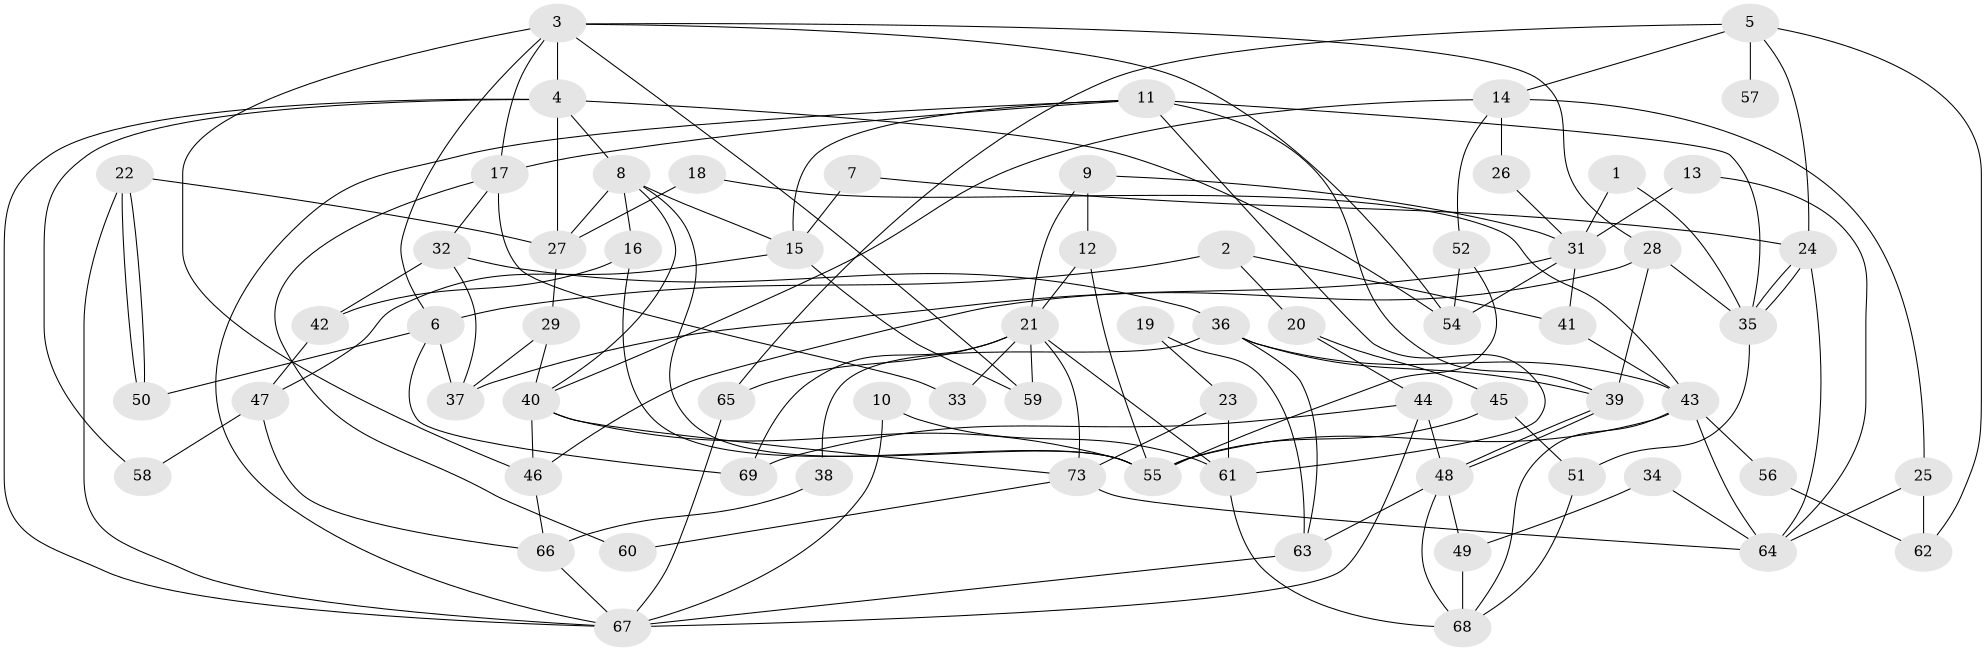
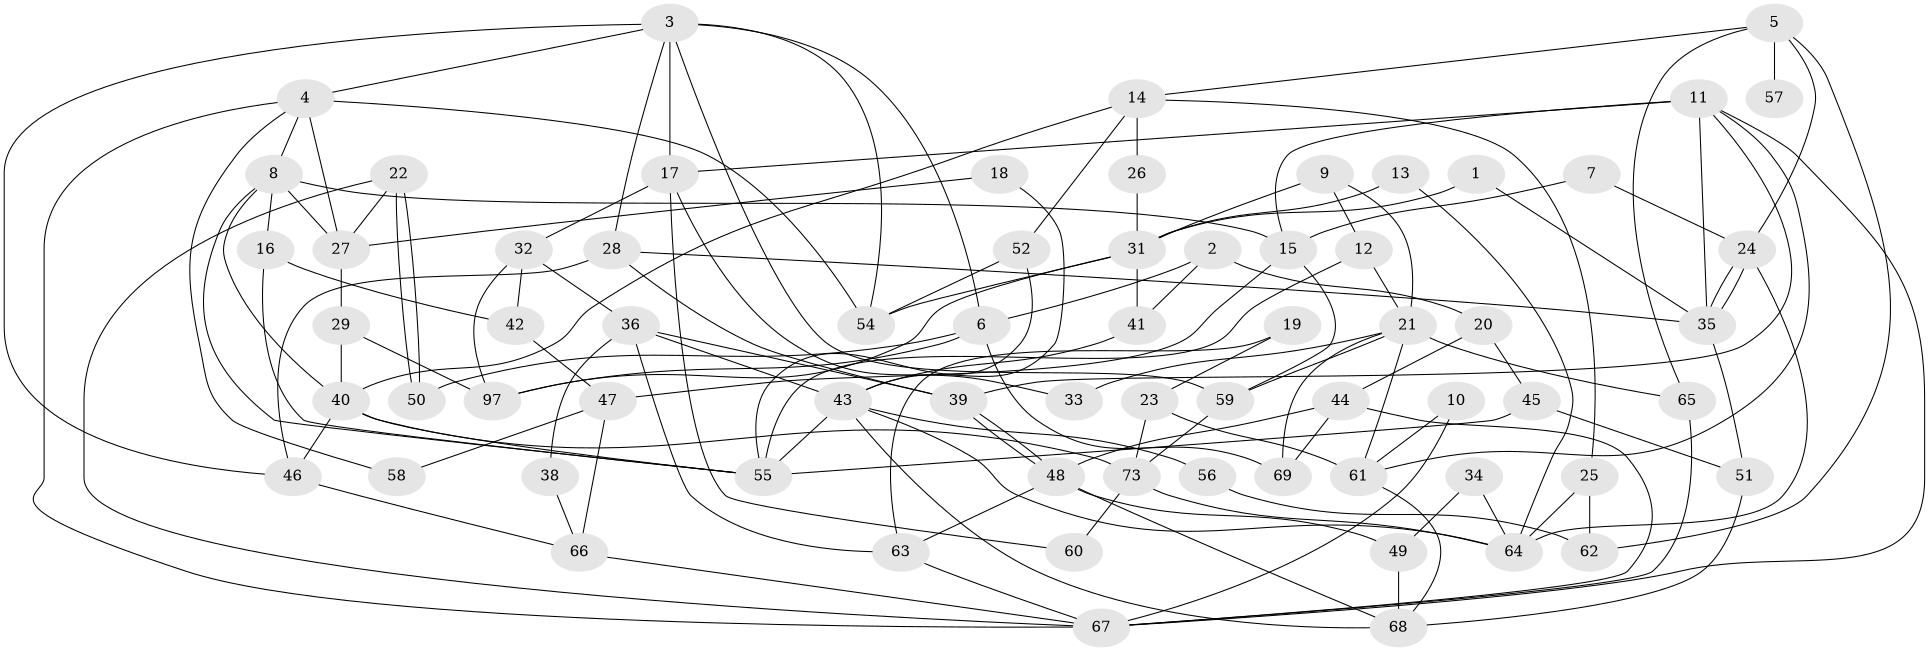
(1075, 396) -> (1179, 439)
(456, 401) -> (492, 401)
